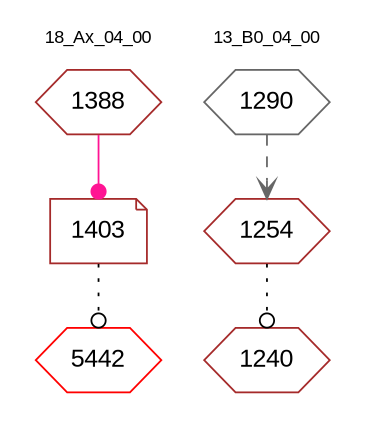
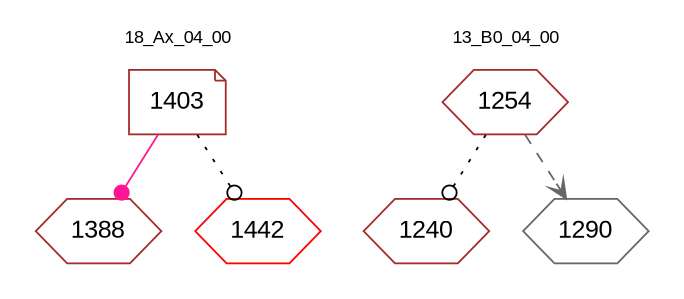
(267, 158) -> (541, 159)
(99, 160) -> (142, 161)
(99, 360) -> (258, 231)
